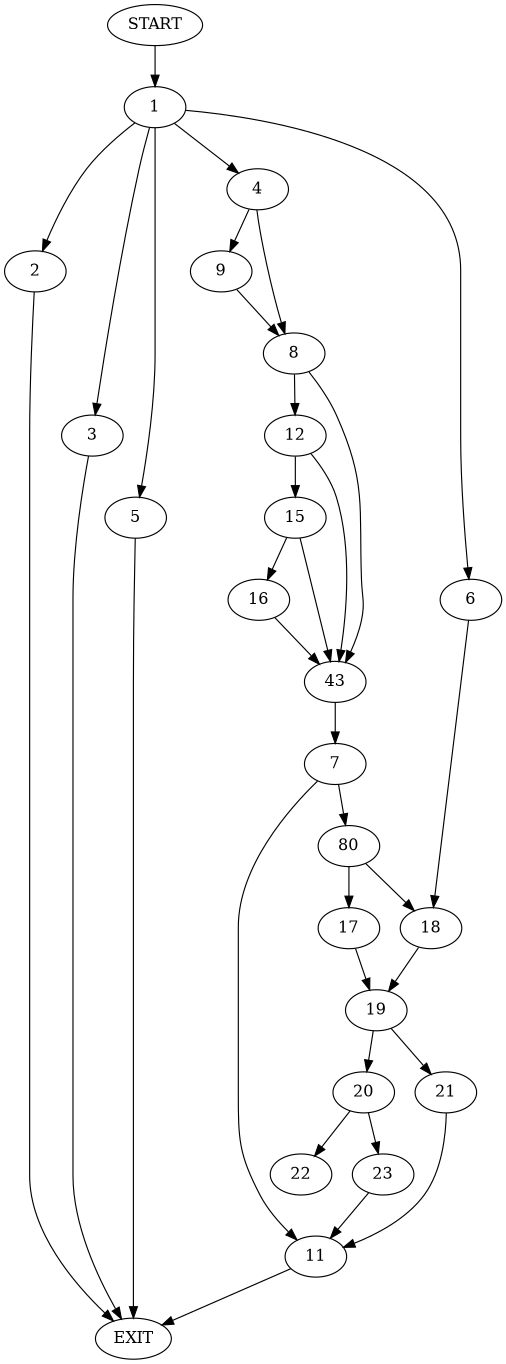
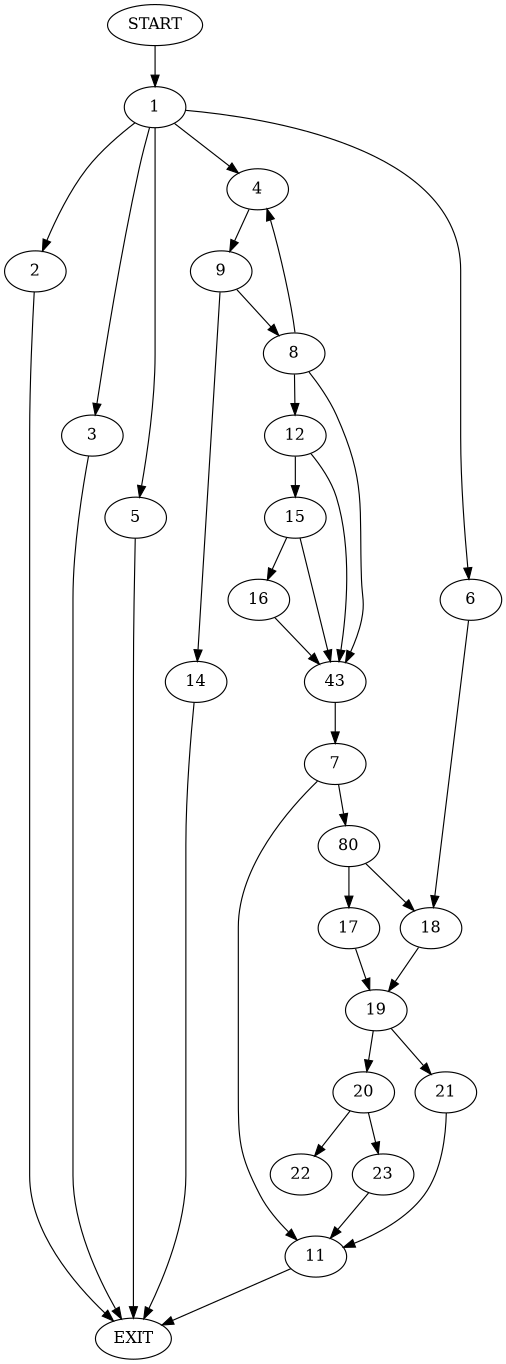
(267, 267) -> (285, 276)
none -> (196, 682)
